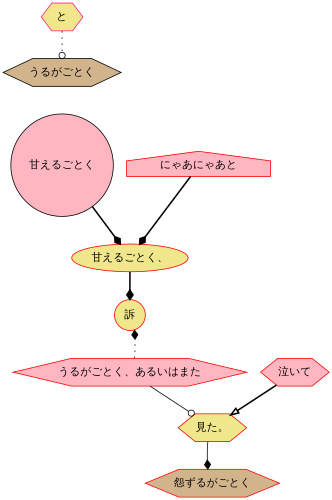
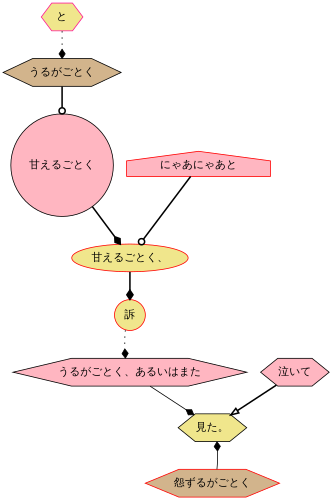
(62, 42) -> (62, 42)
none -> (62, 97)
(167, 208) -> (167, 208)
(135, 349) -> (125, 339)
(130, 372) -> (130, 372)
(295, 372) -> (295, 372)
(169, 399) -> (169, 399)
(212, 428) -> (212, 428)
(207, 451) -> (218, 460)
